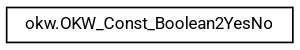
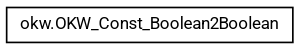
(150, 25) -> (150, 25)
